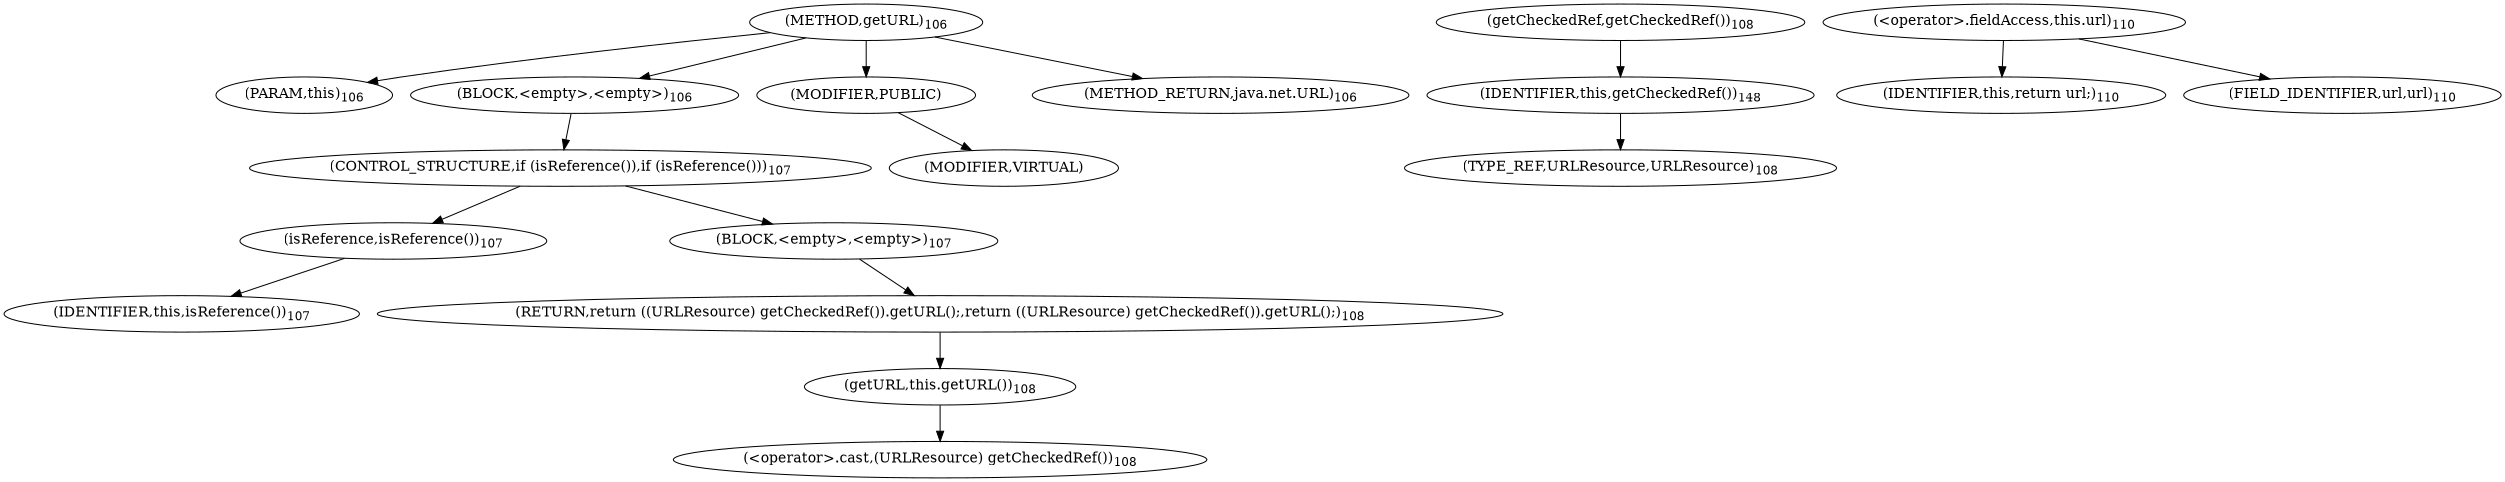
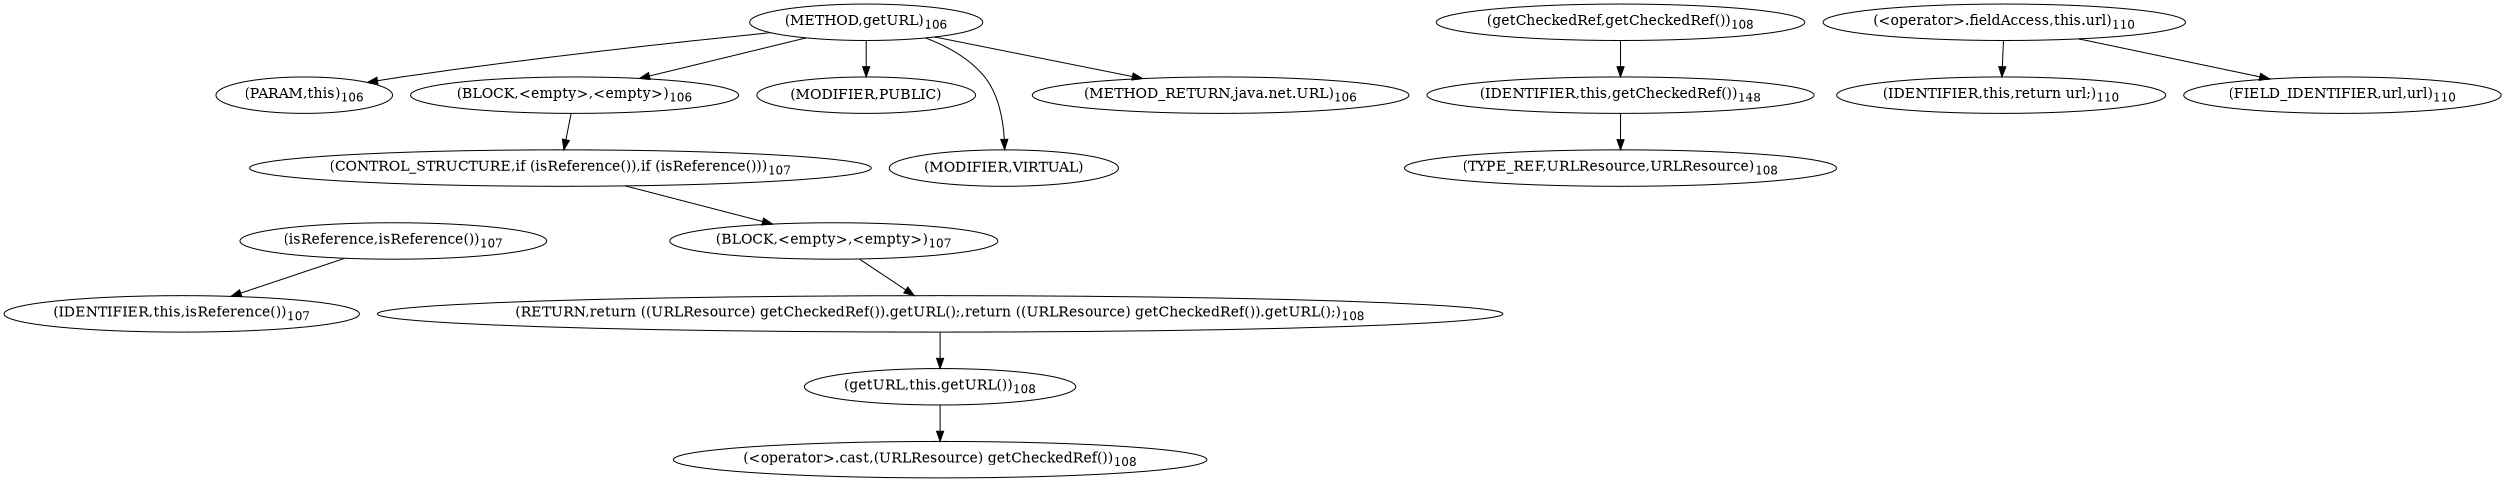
(930, 129) -> (983, 75)
(481, 203) -> none
